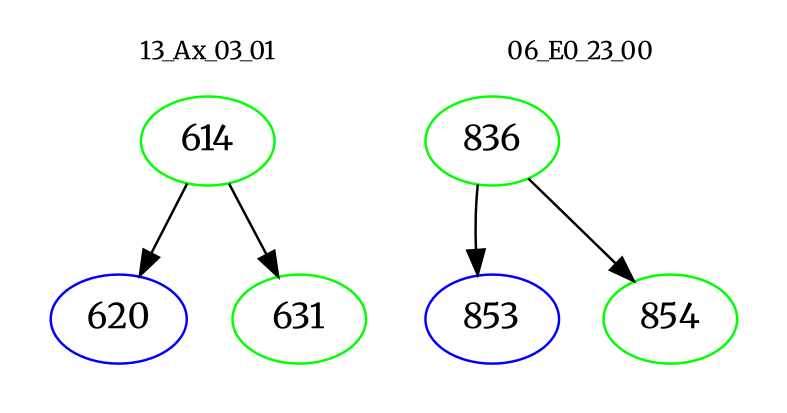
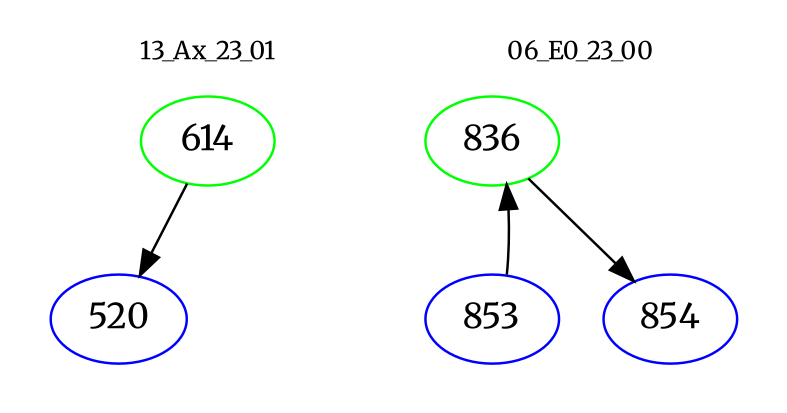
(208, 53) -> (208, 53)
(476, 217) -> (509, 242)
(119, 319) -> (119, 319)
(299, 319) -> none
(670, 319) -> (670, 319)
